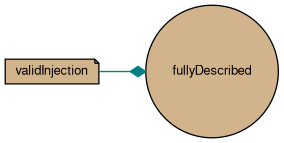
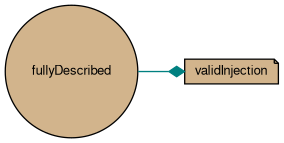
(115, 72) -> (153, 72)
